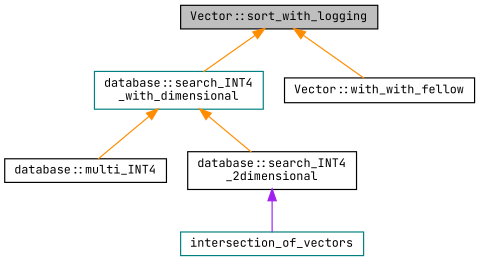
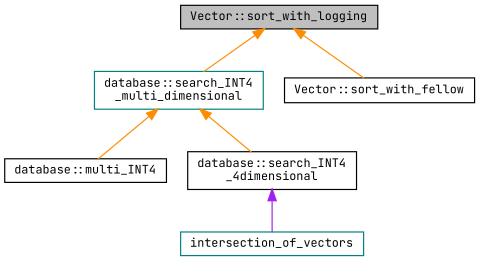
(179, 90) -> (179, 90)
(380, 90) -> (380, 90)
(272, 171) -> (272, 171)
